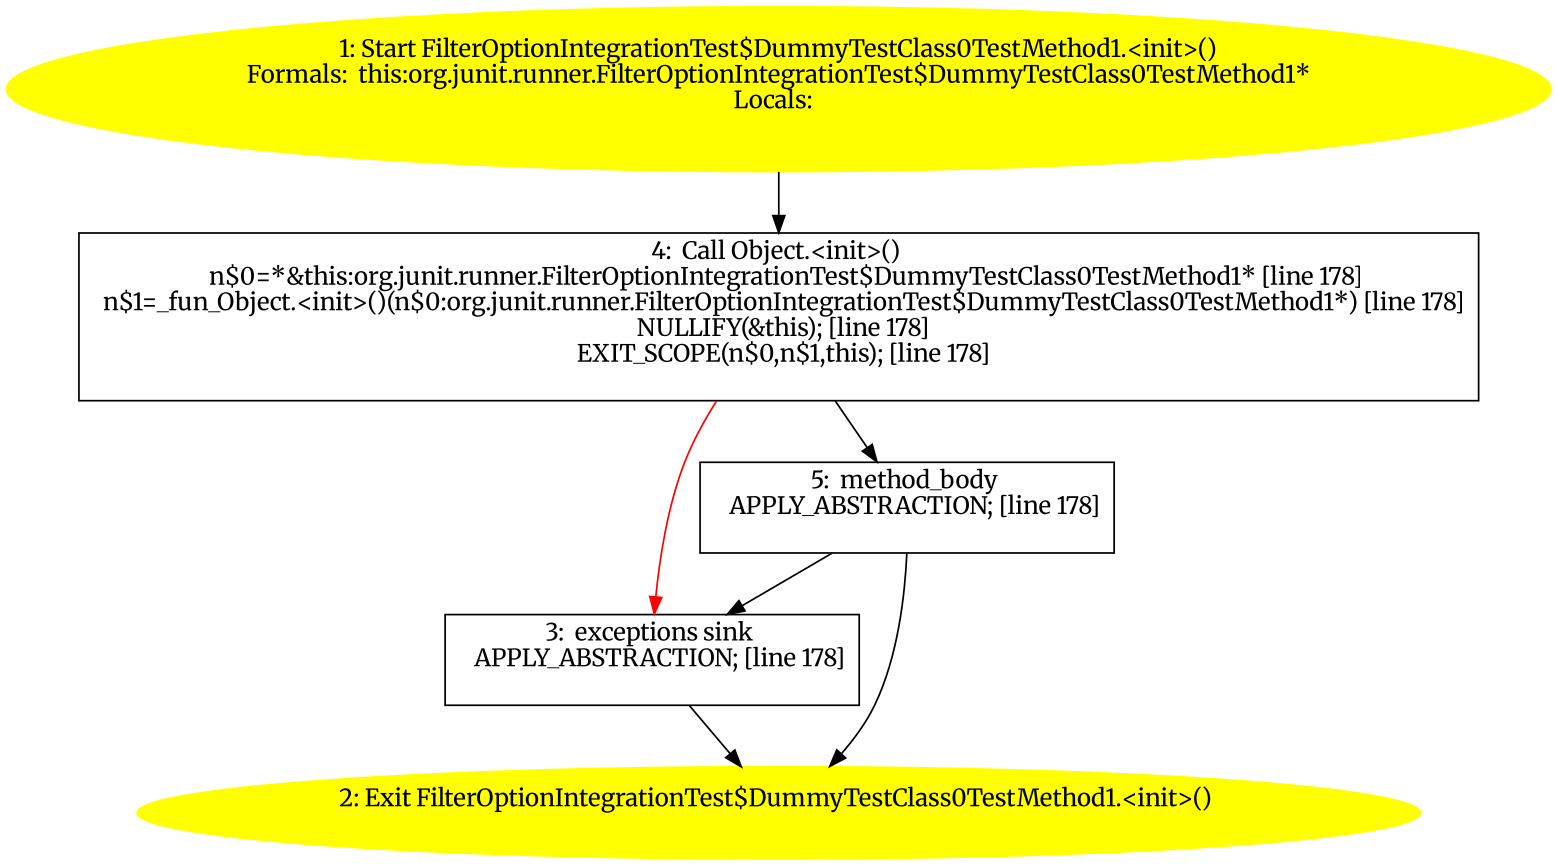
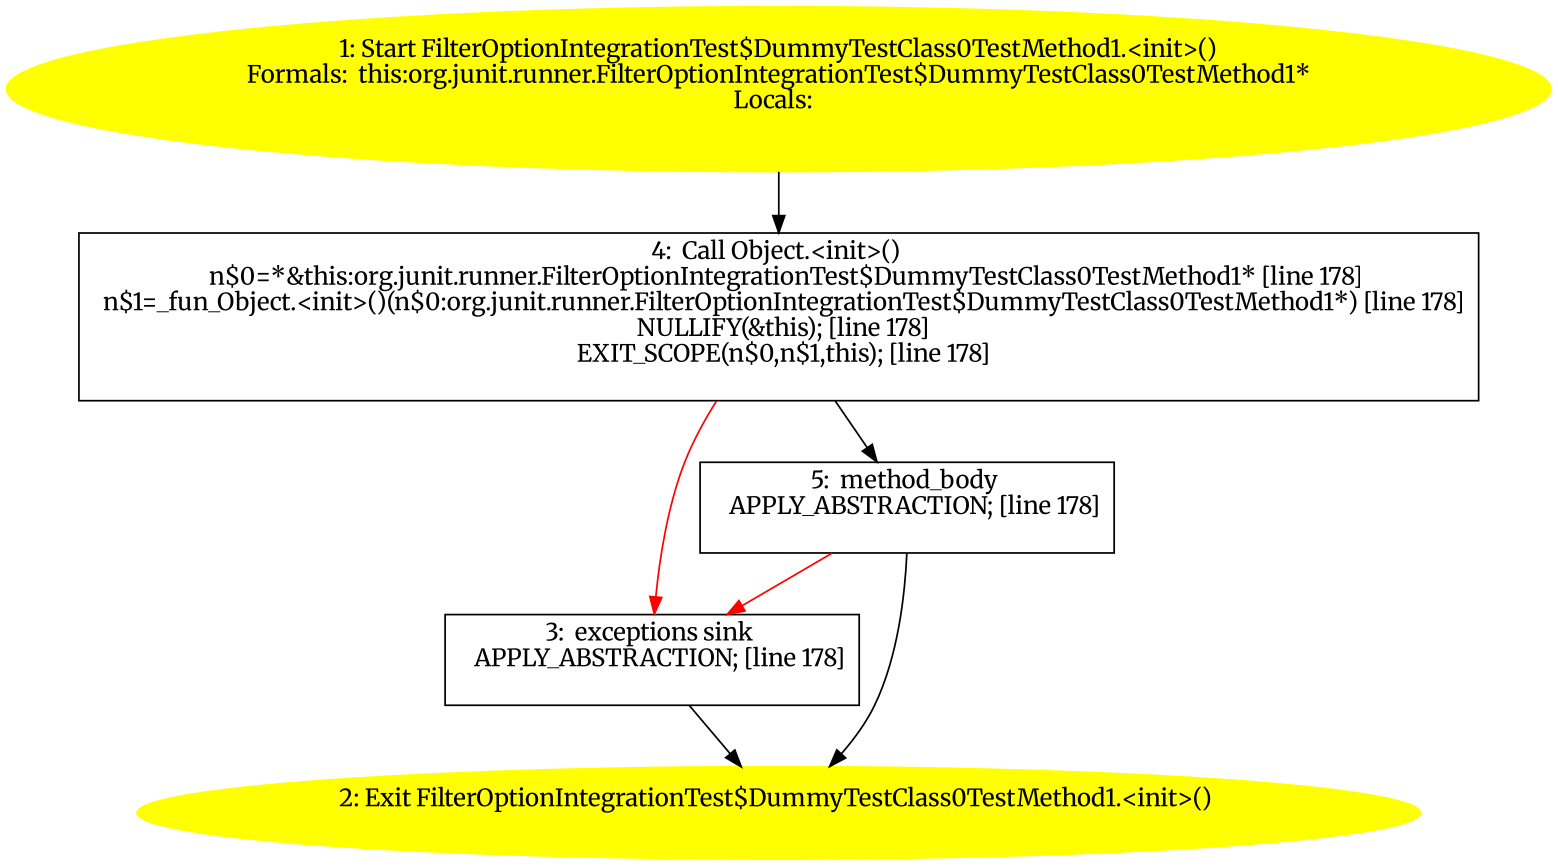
(787, 579) -> (787, 579)
